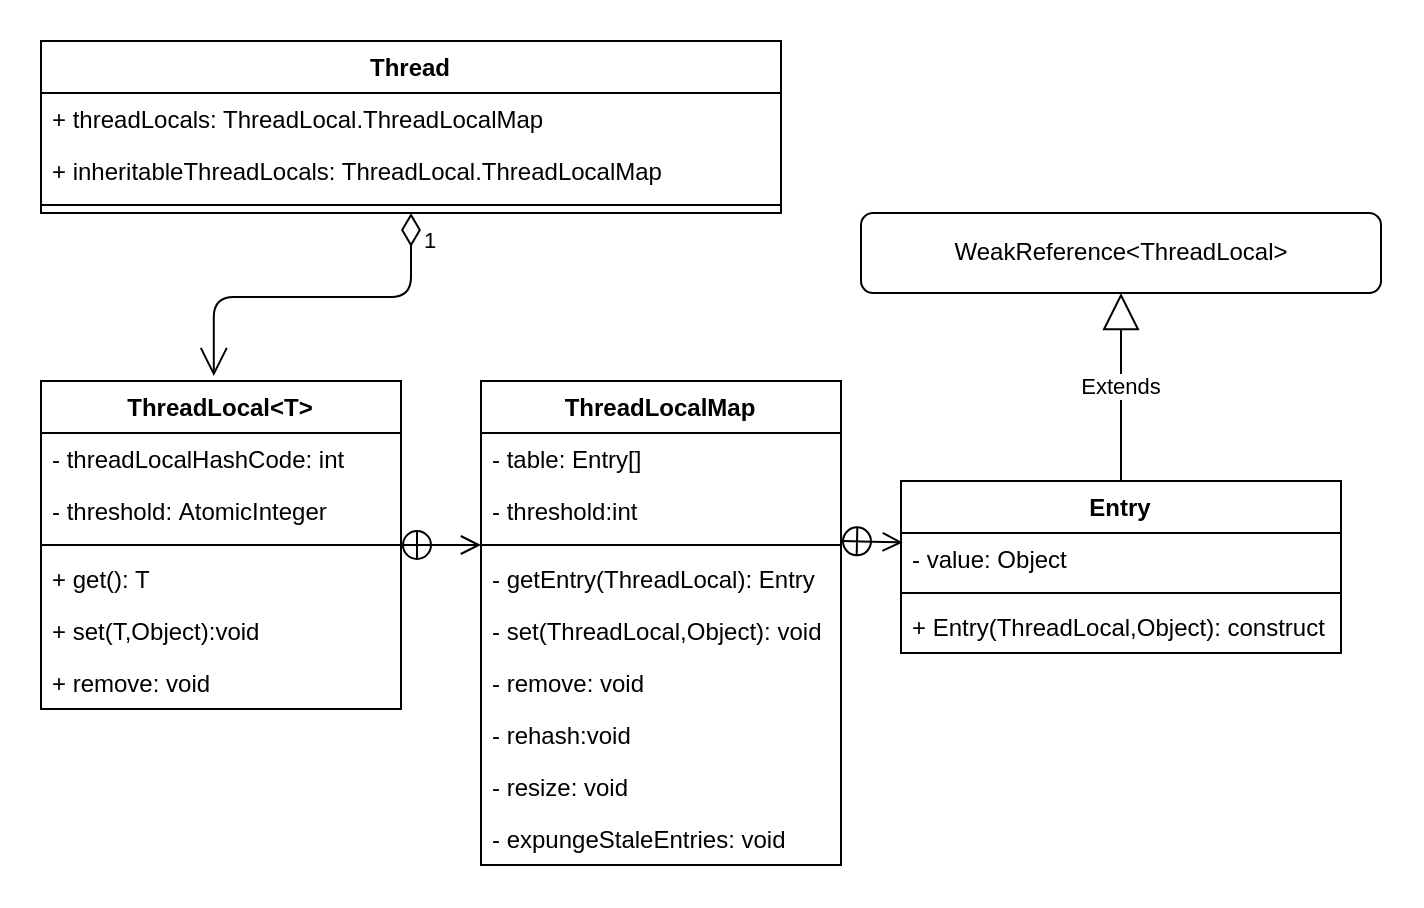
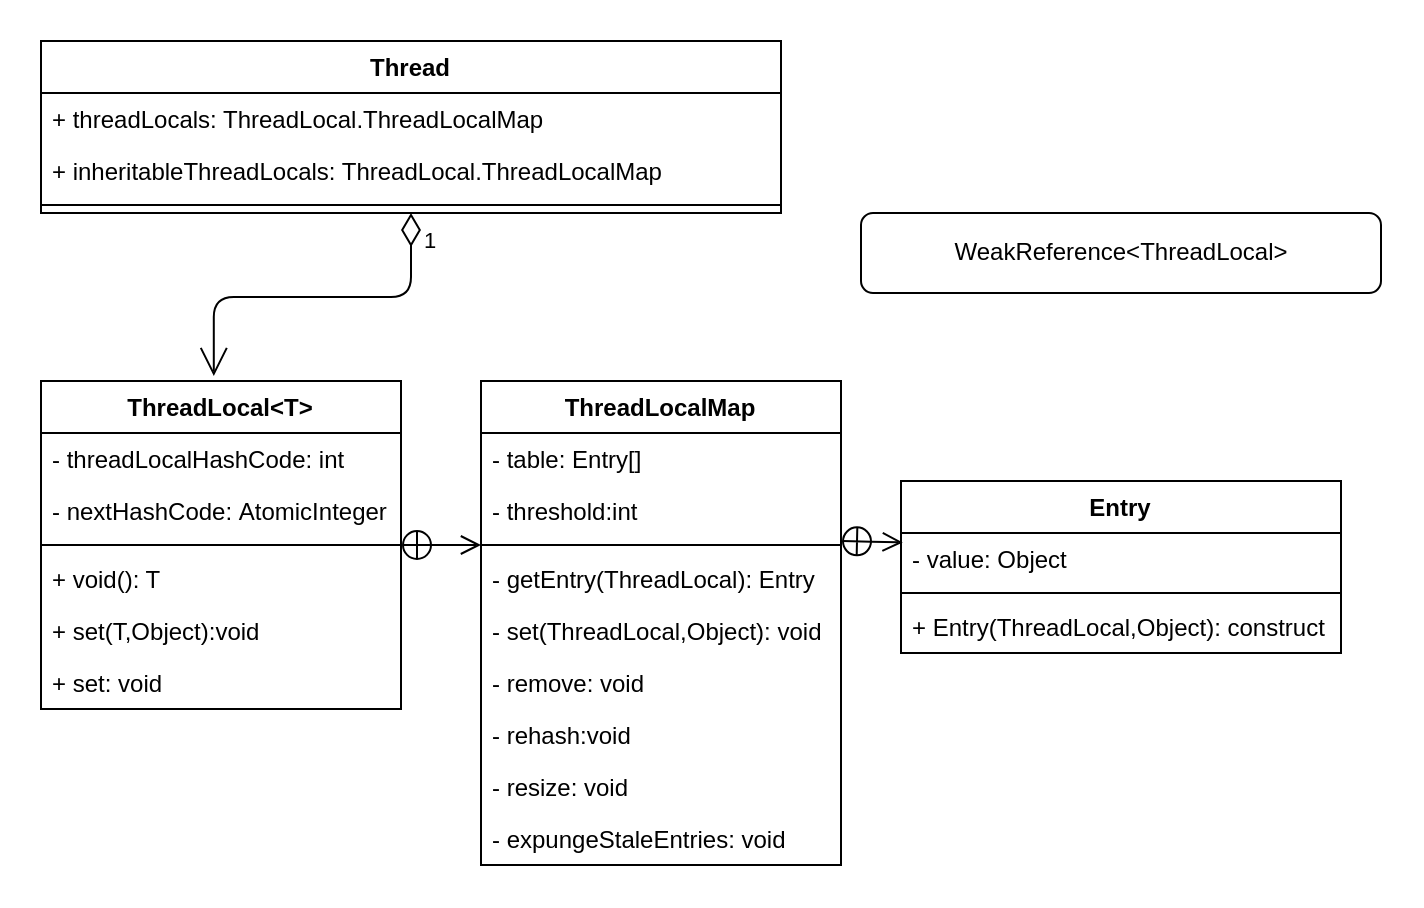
(1121, 406) -> none
(214, 512) -> (238, 512)
(110, 580) -> (113, 580)
(134, 684) -> (113, 684)
